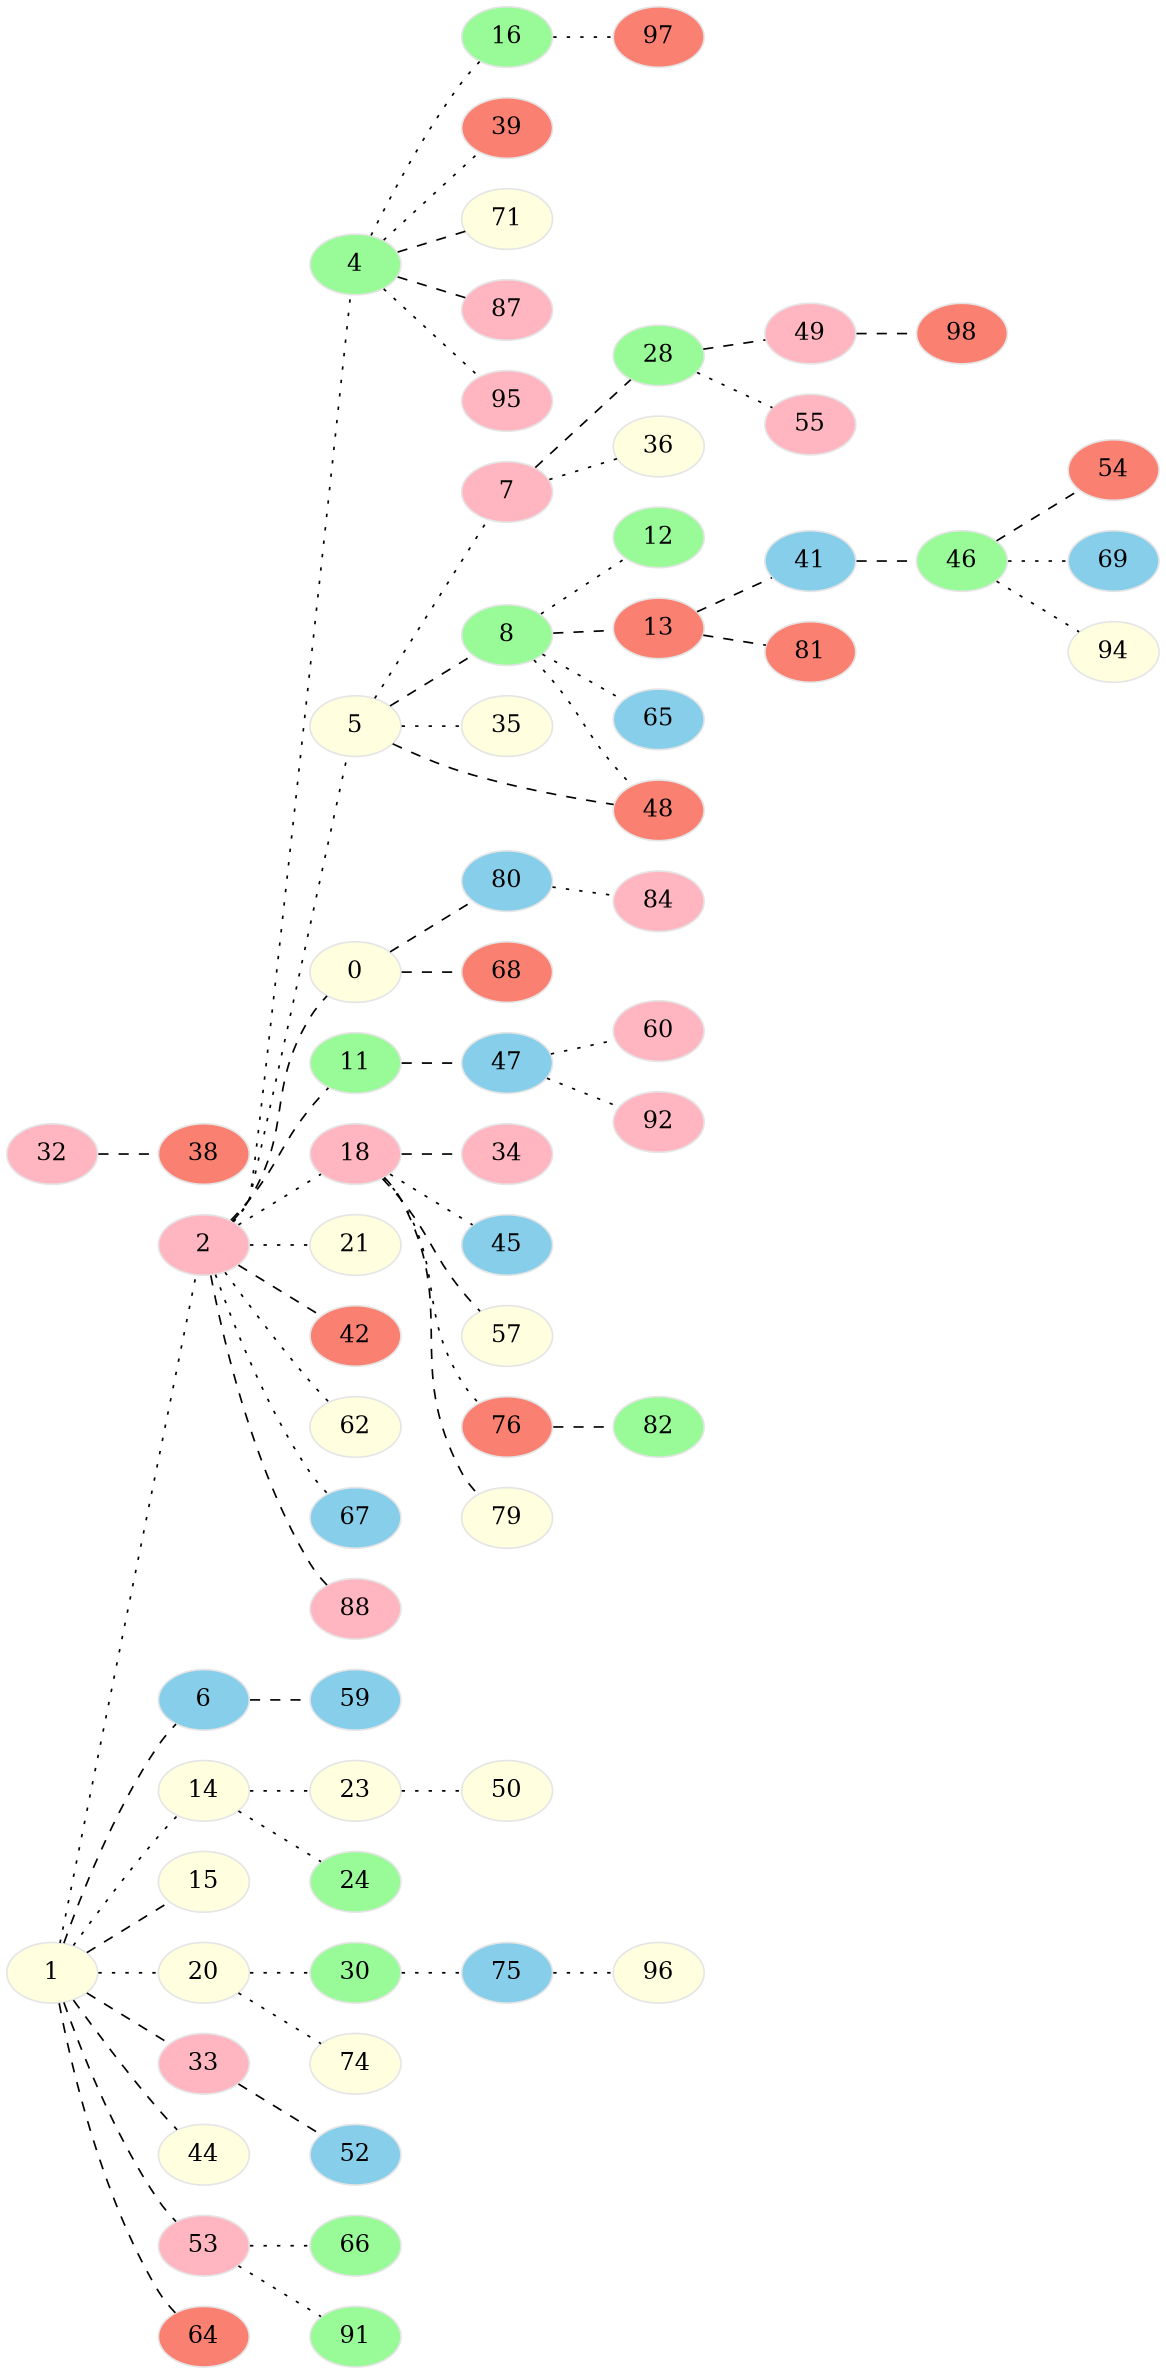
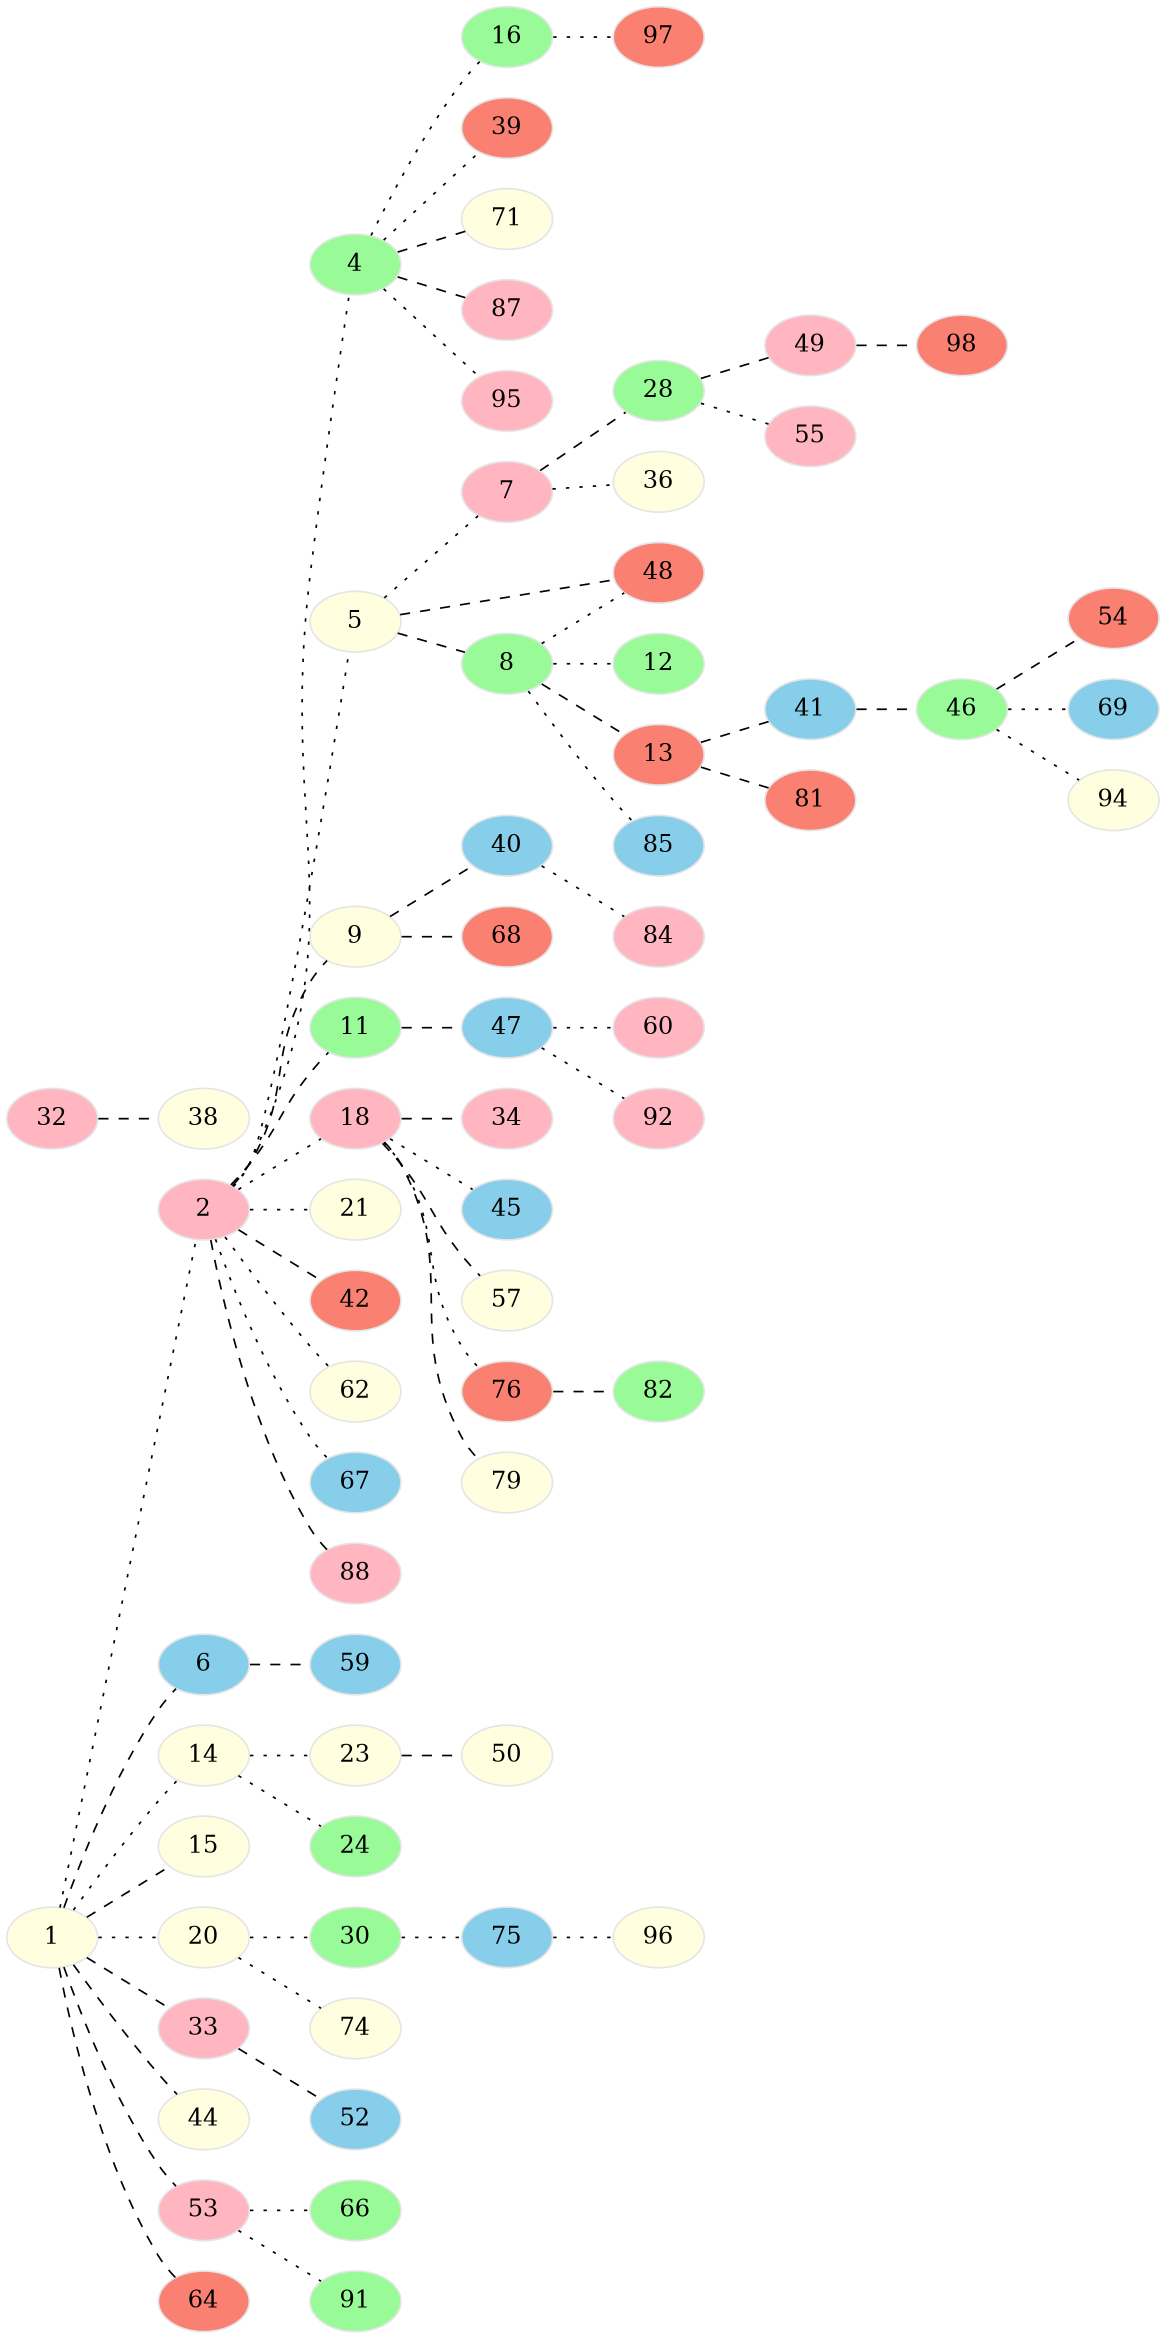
(659, 719) -> (659, 846)
(507, 726) -> none
(507, 881) -> (507, 846)
(355, 972) -> (355, 937)
(204, 1154) -> (204, 1119)
(432, 1791) -> (432, 1755)
